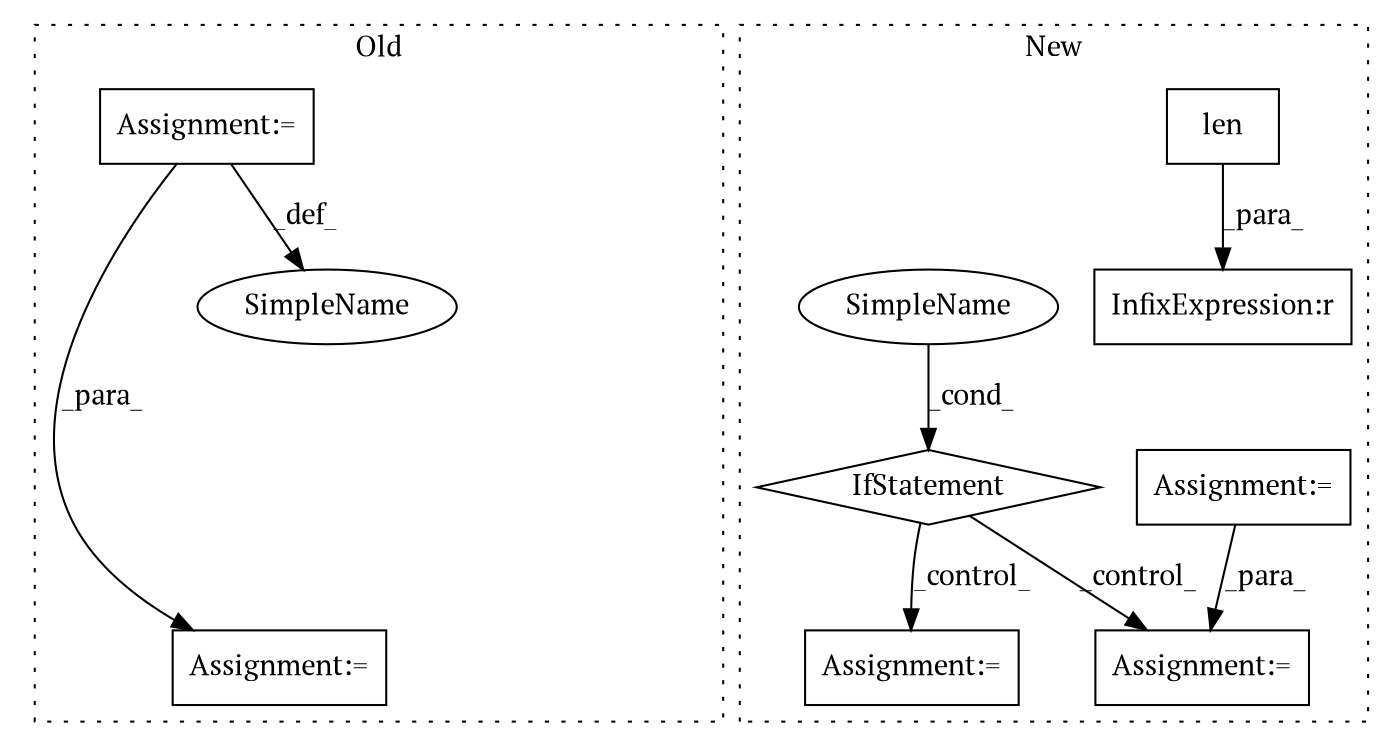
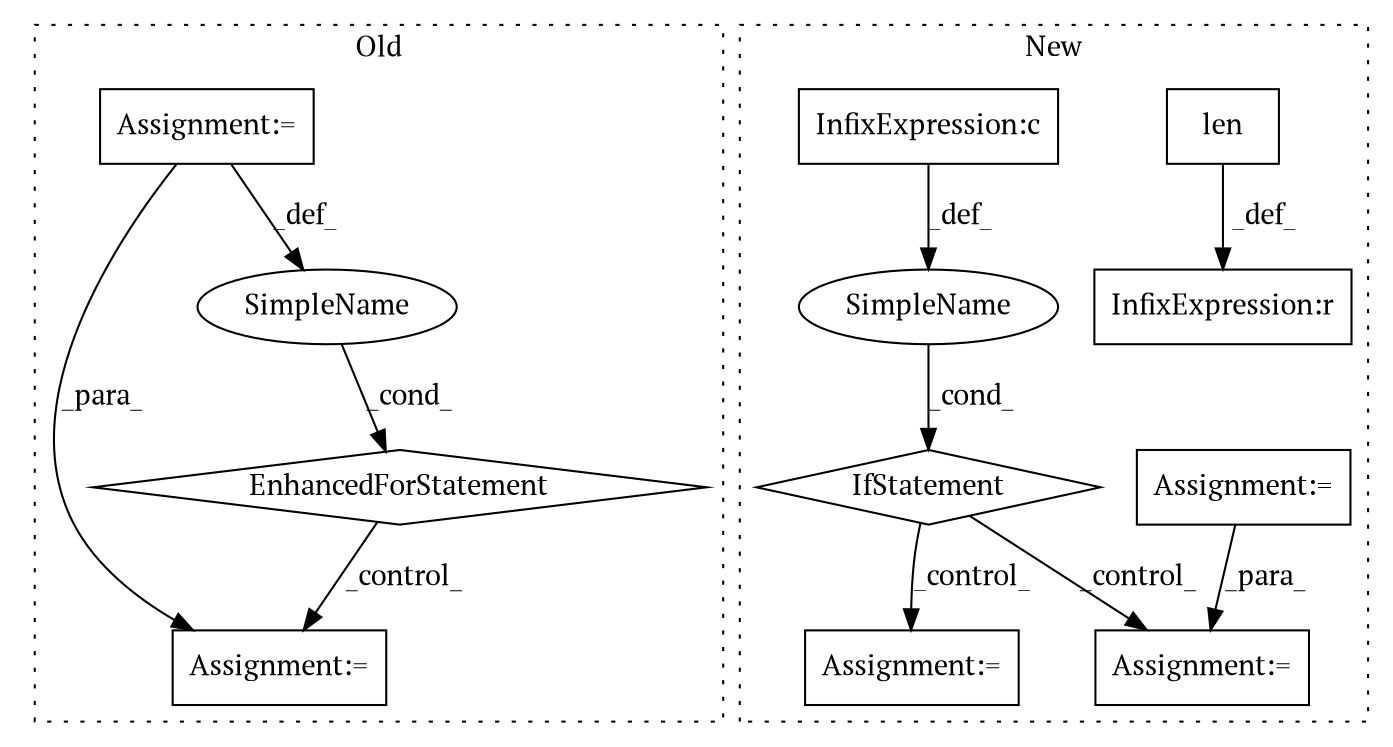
none -> (928, 126)
(1264, 217) -> (1264, 217)
none -> (400, 487)
